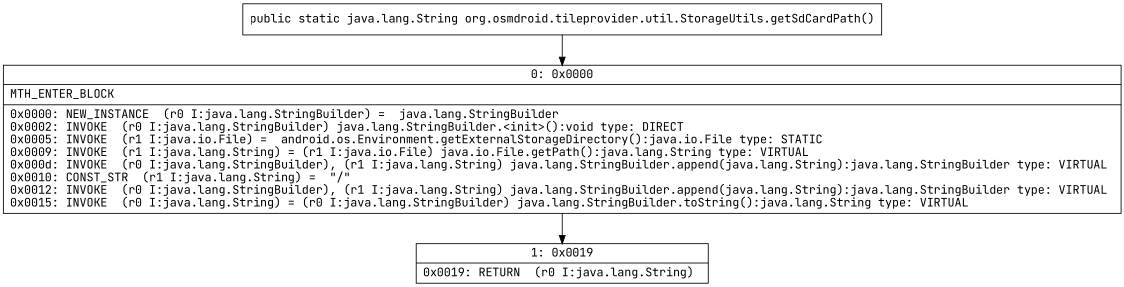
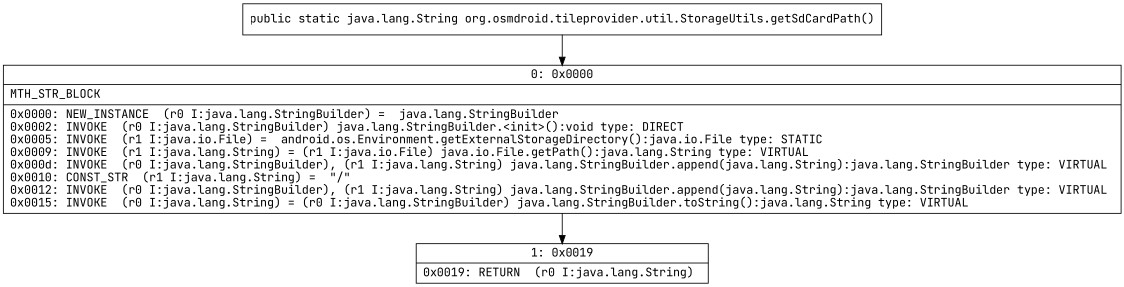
(62, 94) -> (56, 94)
